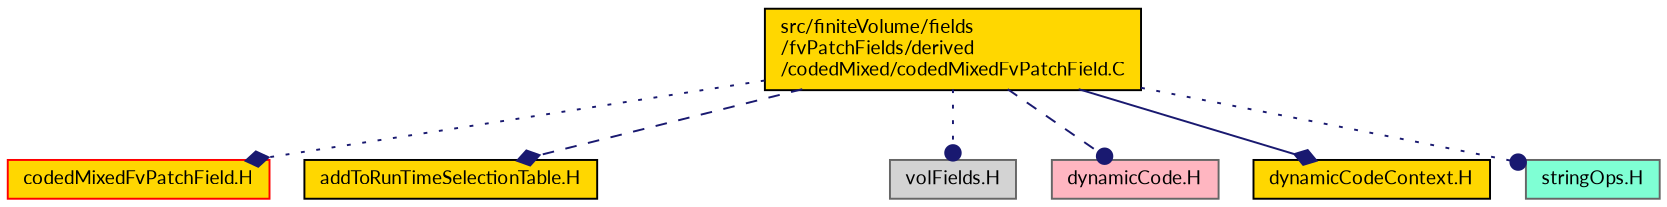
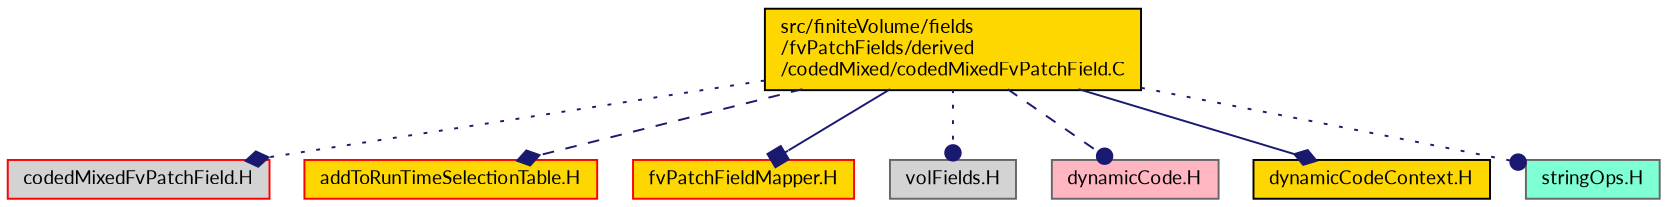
(139, 179) -> (139, 179)
(451, 179) -> (451, 179)
none -> (744, 179)
